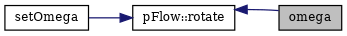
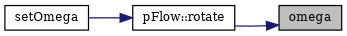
(263, 10) -> (251, 26)
